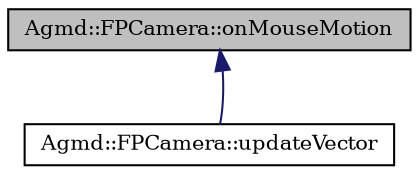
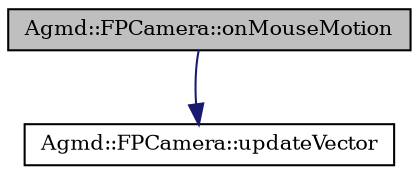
(223, 98) -> (196, 77)
